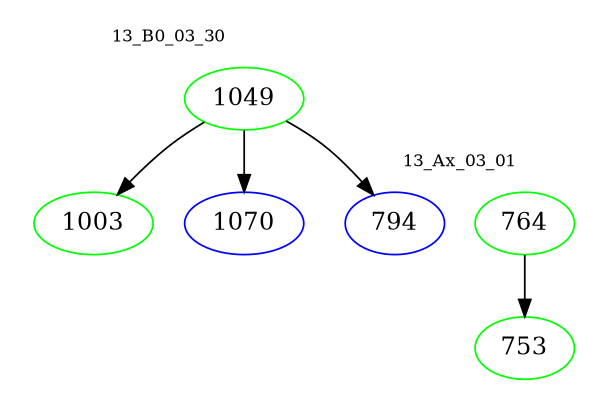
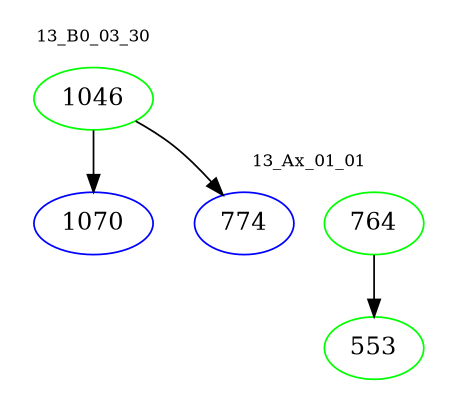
(244, 99) -> (94, 99)
(460, 162) -> (309, 162)
(94, 223) -> none
(395, 223) -> (244, 223)
(525, 348) -> (374, 348)
